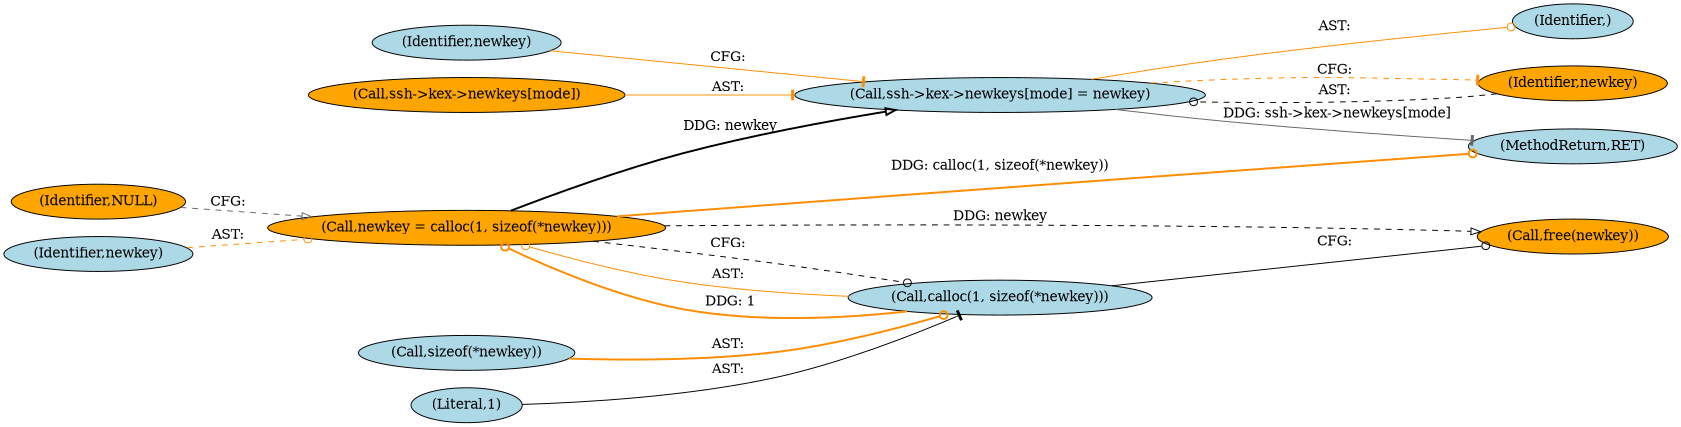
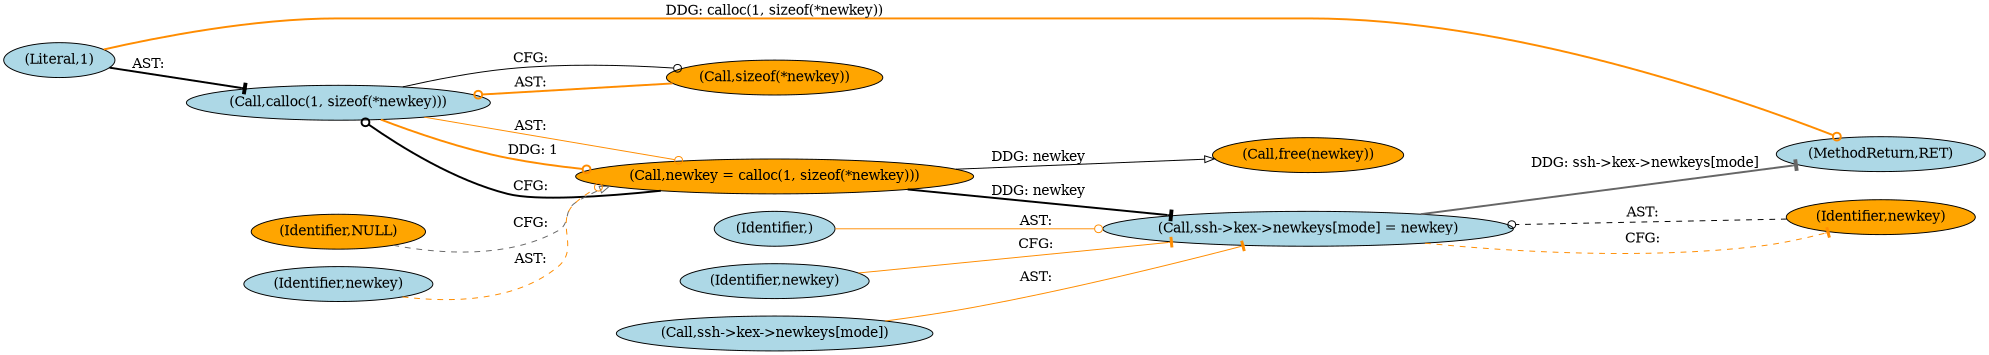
(1299, 50) -> (965, 229)
(467, 95) -> (775, 333)
(1292, 127) -> (1607, 190)
(695, 150) -> (1038, 202)
(1043, 185) -> (975, 18)
(1068, 225) -> (1080, 164)
(749, 260) -> (507, 194)
(1297, 266) -> (537, 67)
(467, 353) -> (775, 78)
(744, 384) -> (176, 78)
